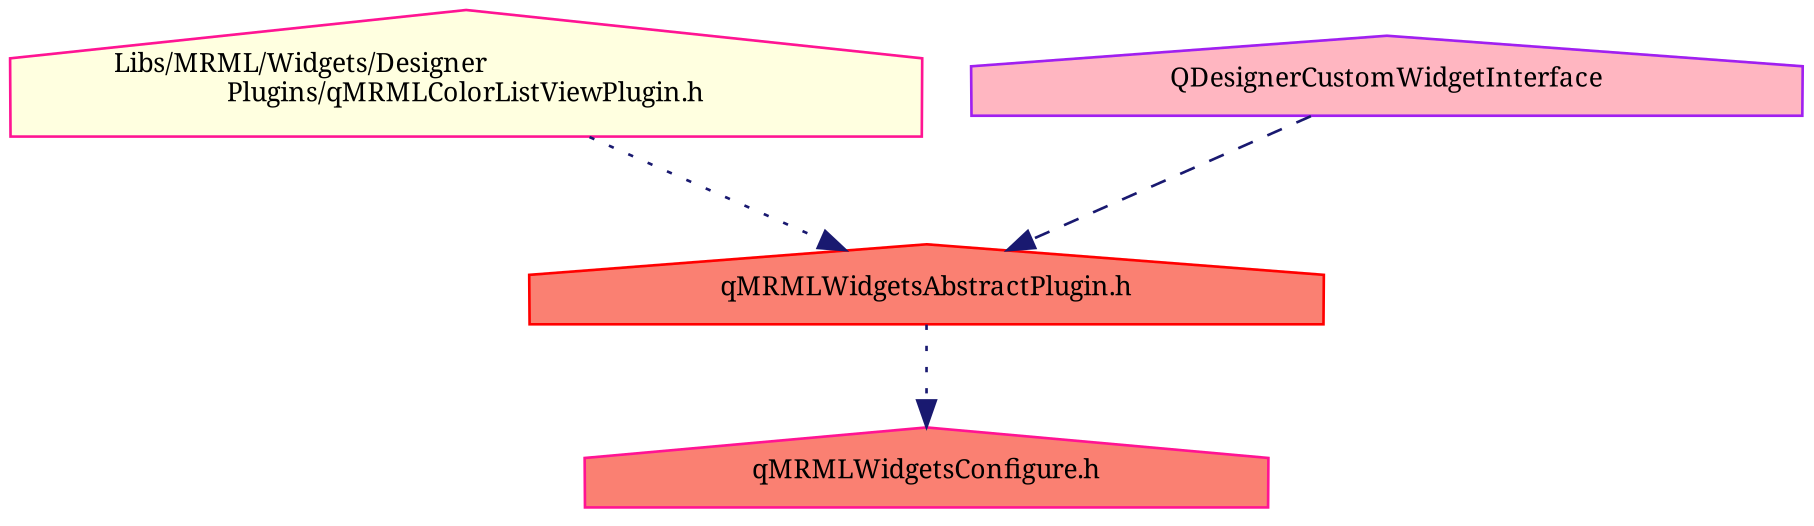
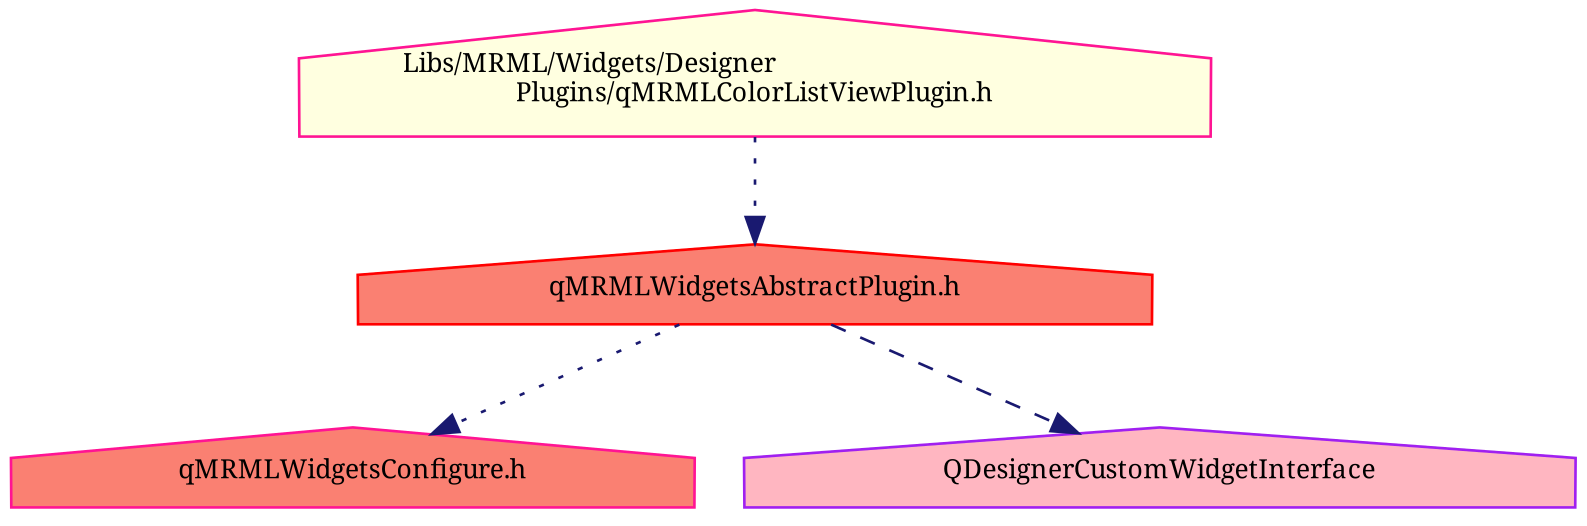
(1172, 178) -> (942, 374)
